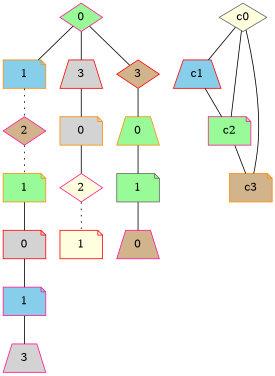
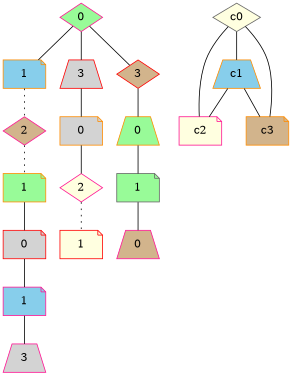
(197, 74) -> (237, 74)
(230, 131) -> (200, 131)
(240, 159) -> (252, 103)
